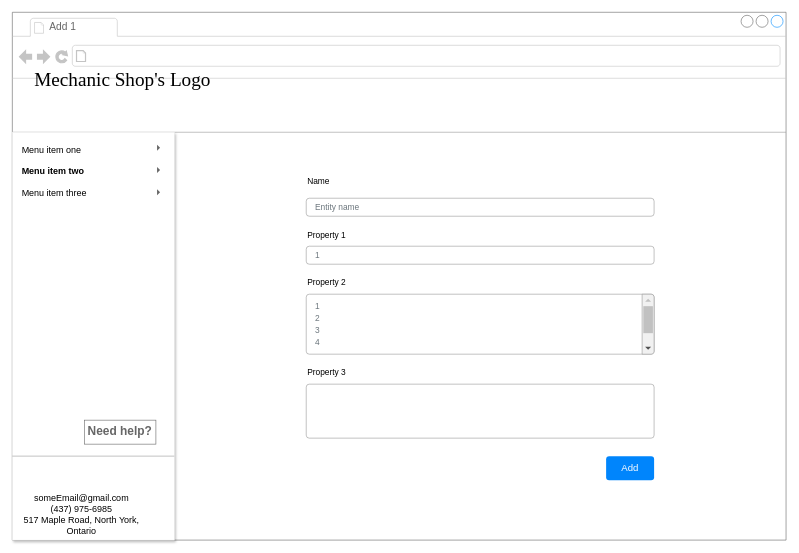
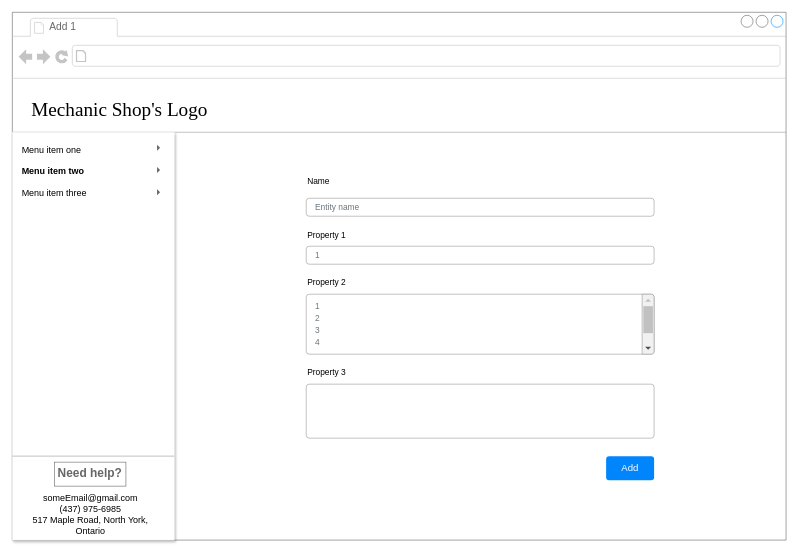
(135, 81) -> (132, 111)
(120, 432) -> (90, 474)
(81, 510) -> (90, 510)
